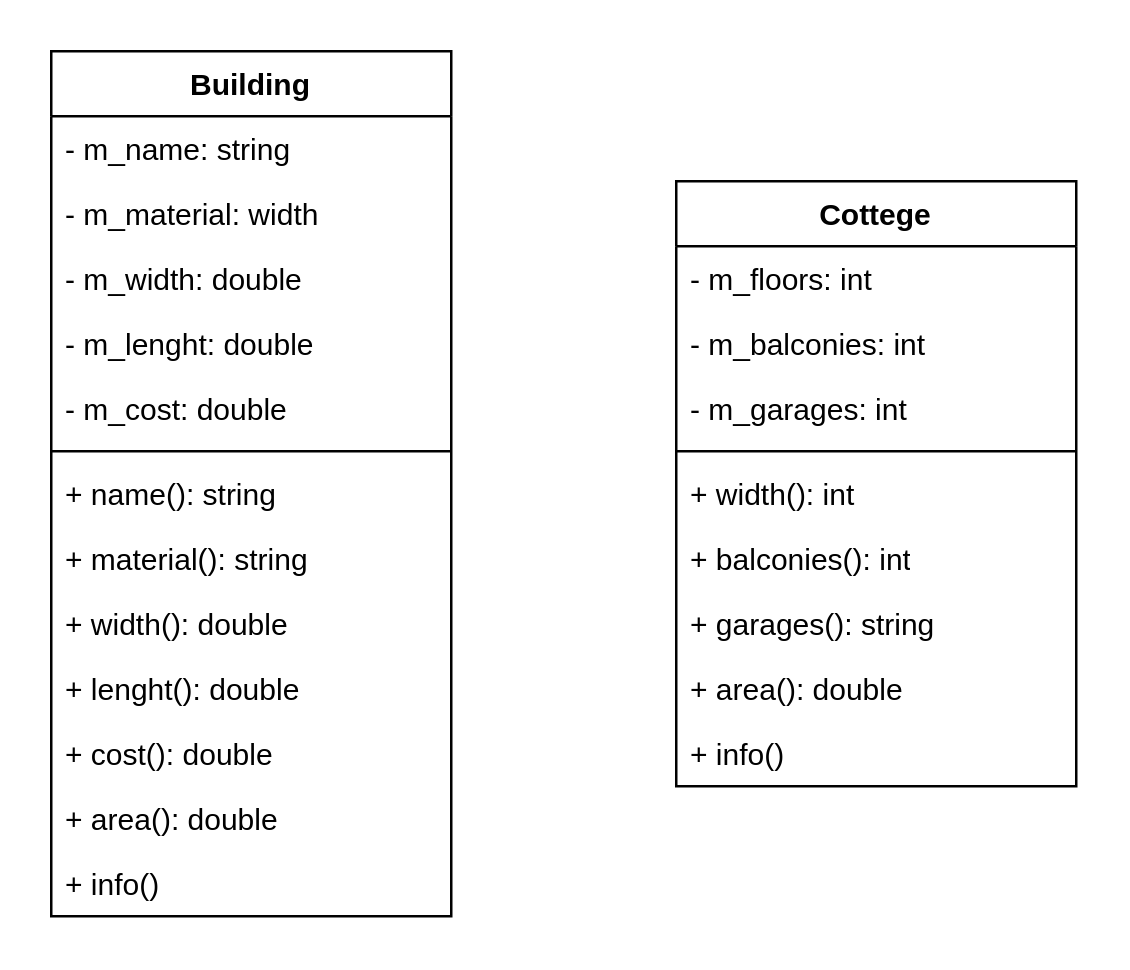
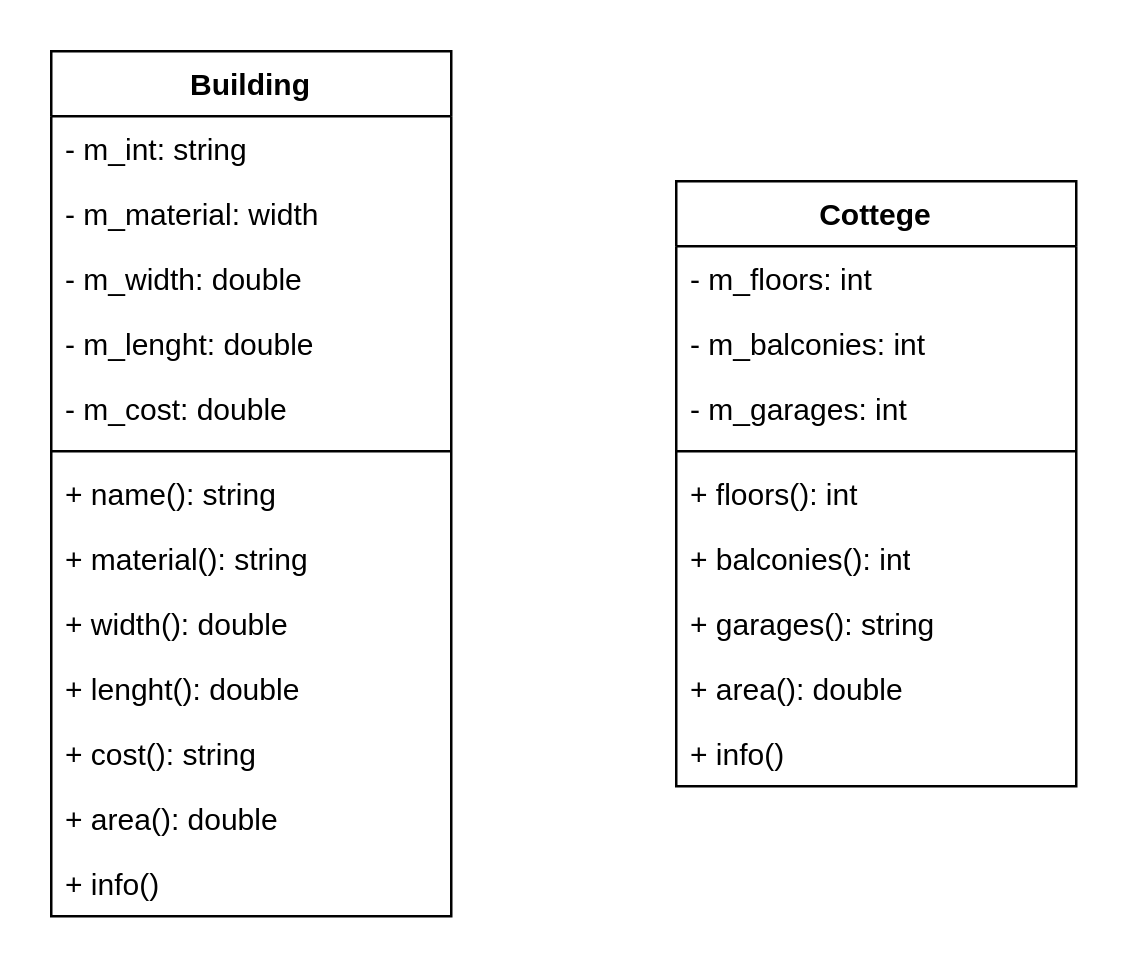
(185, 152) -> (173, 152)
(789, 497) -> (798, 497)
(185, 757) -> (185, 757)
